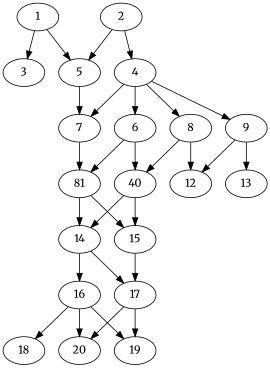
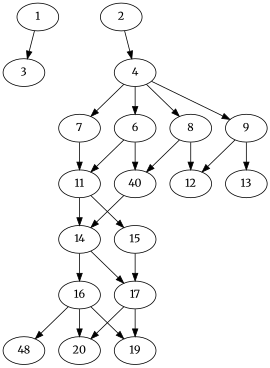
(80, 73) -> none
(80, 184) -> (80, 184)
(135, 208) -> none
(24, 351) -> (24, 351)
